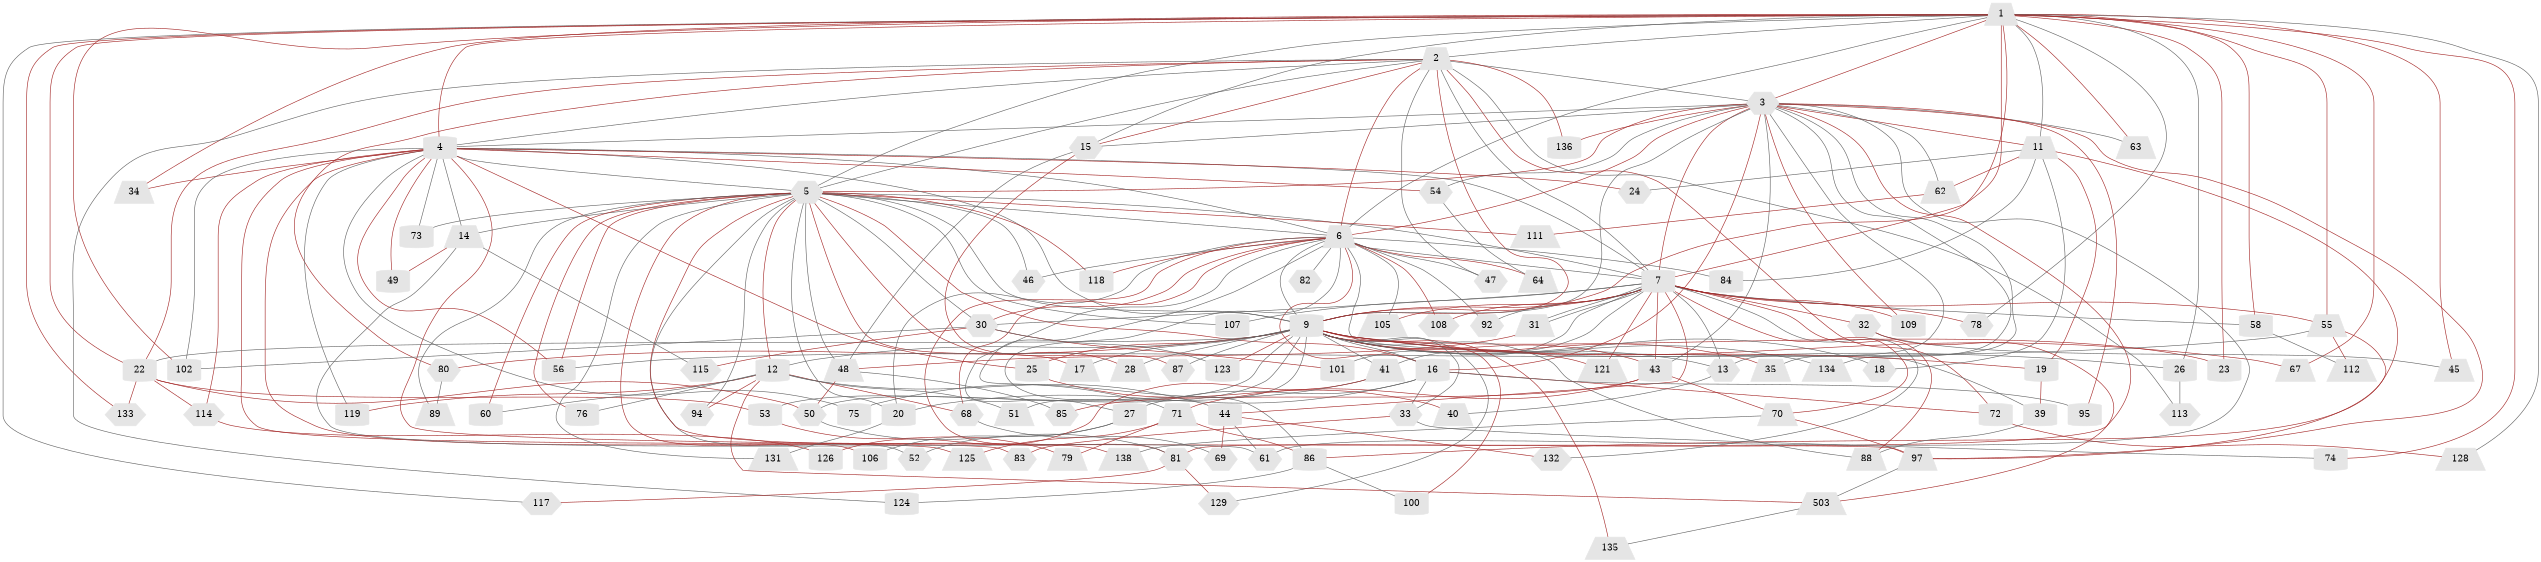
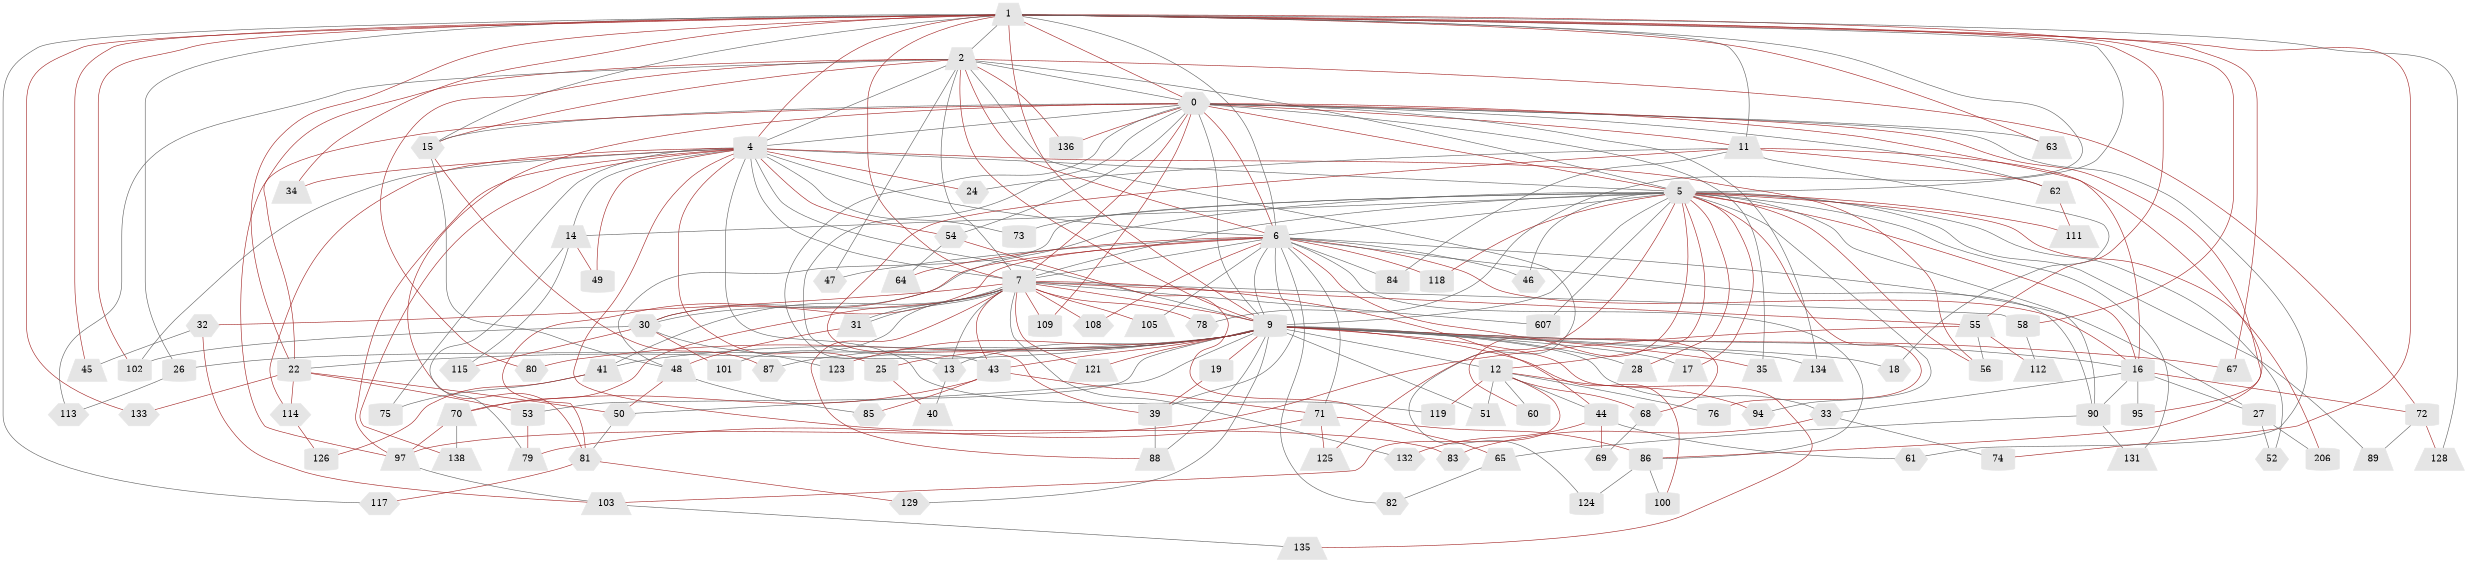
(1763, 103) -> (1194, 103)
(2095, 258) -> (1054, 203)
(1232, 326) -> (1543, 326)
(1487, 326) -> none
(2224, 370) -> none
(439, 393) -> (2398, 437)
(899, 415) -> (2093, 415)
(671, 446) -> (448, 348)
(870, 459) -> (2323, 459)
none -> (1501, 459)
(1821, 504) -> (606, 504)
